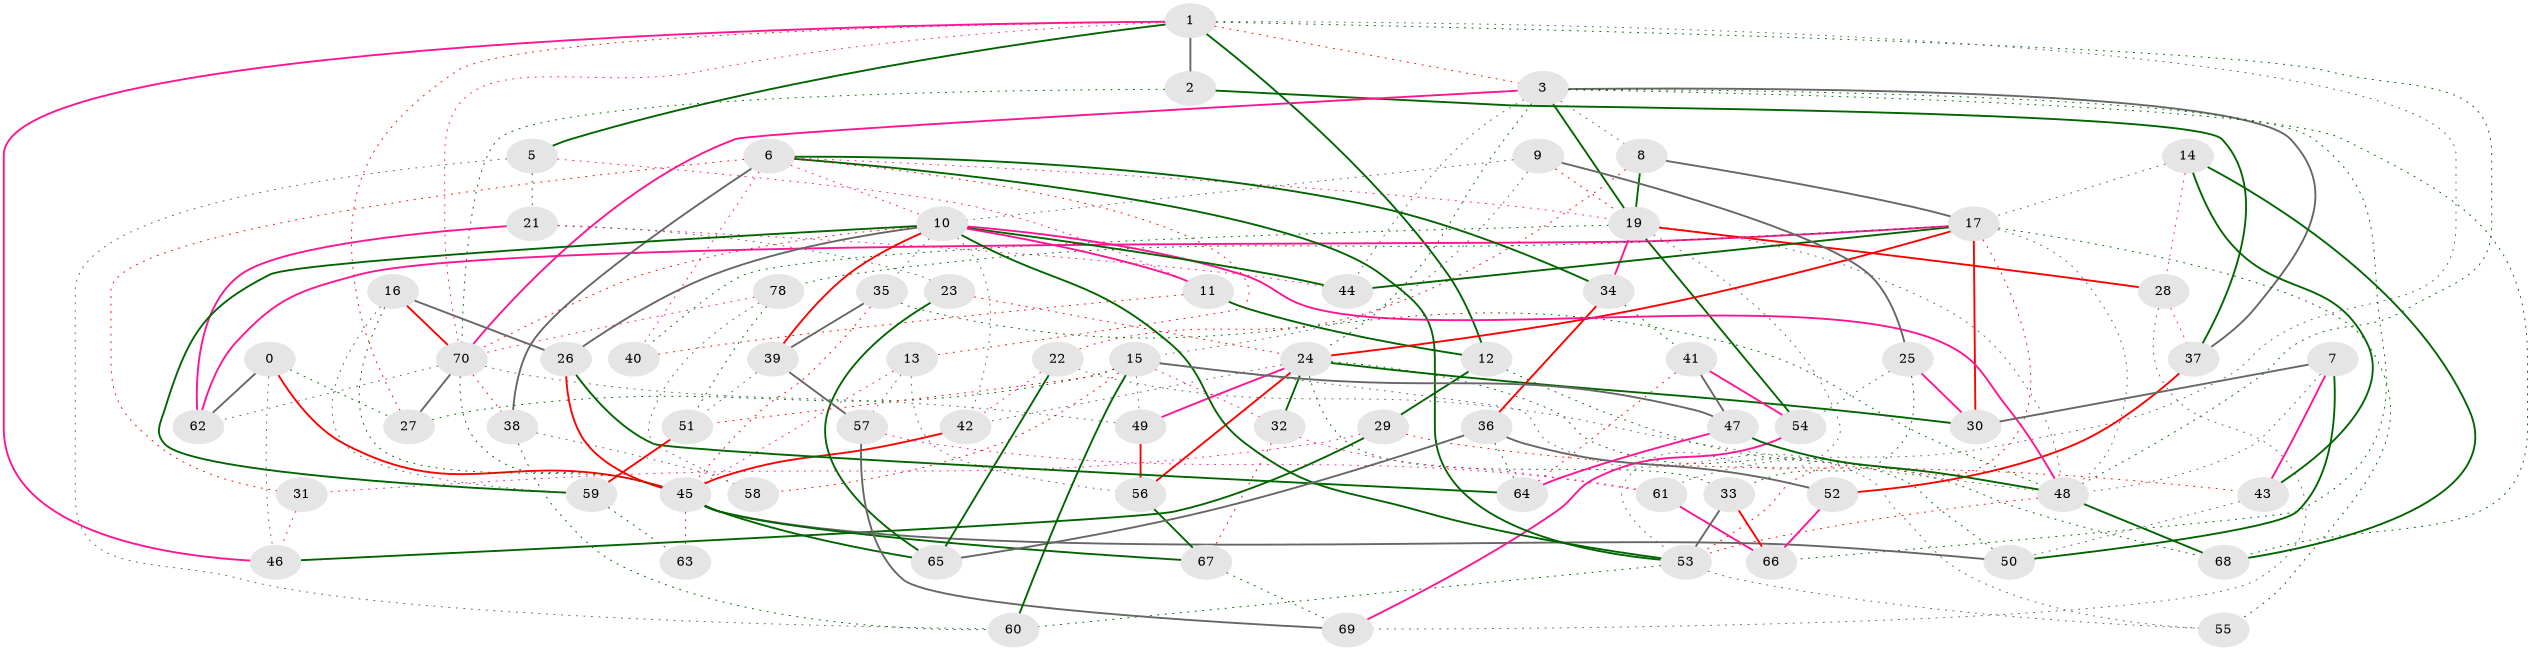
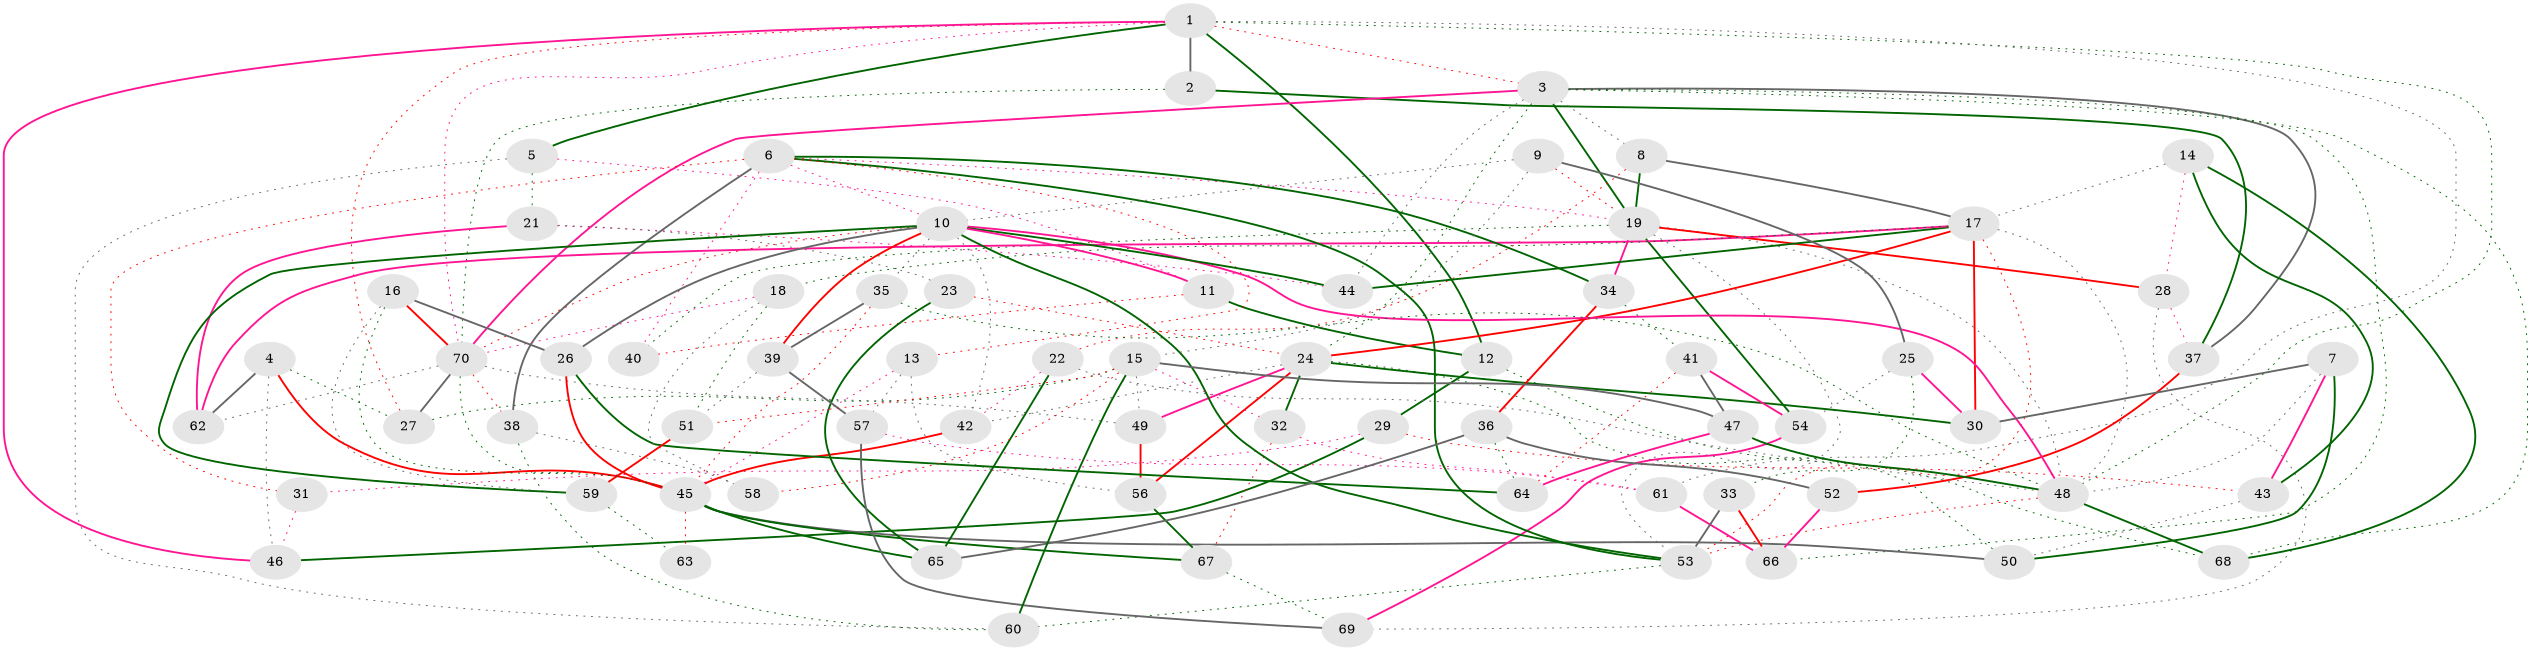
(779, 291) -> (779, 291)
(270, 359) -> (270, 359)
(1567, 469) -> none
(2224, 630) -> none
